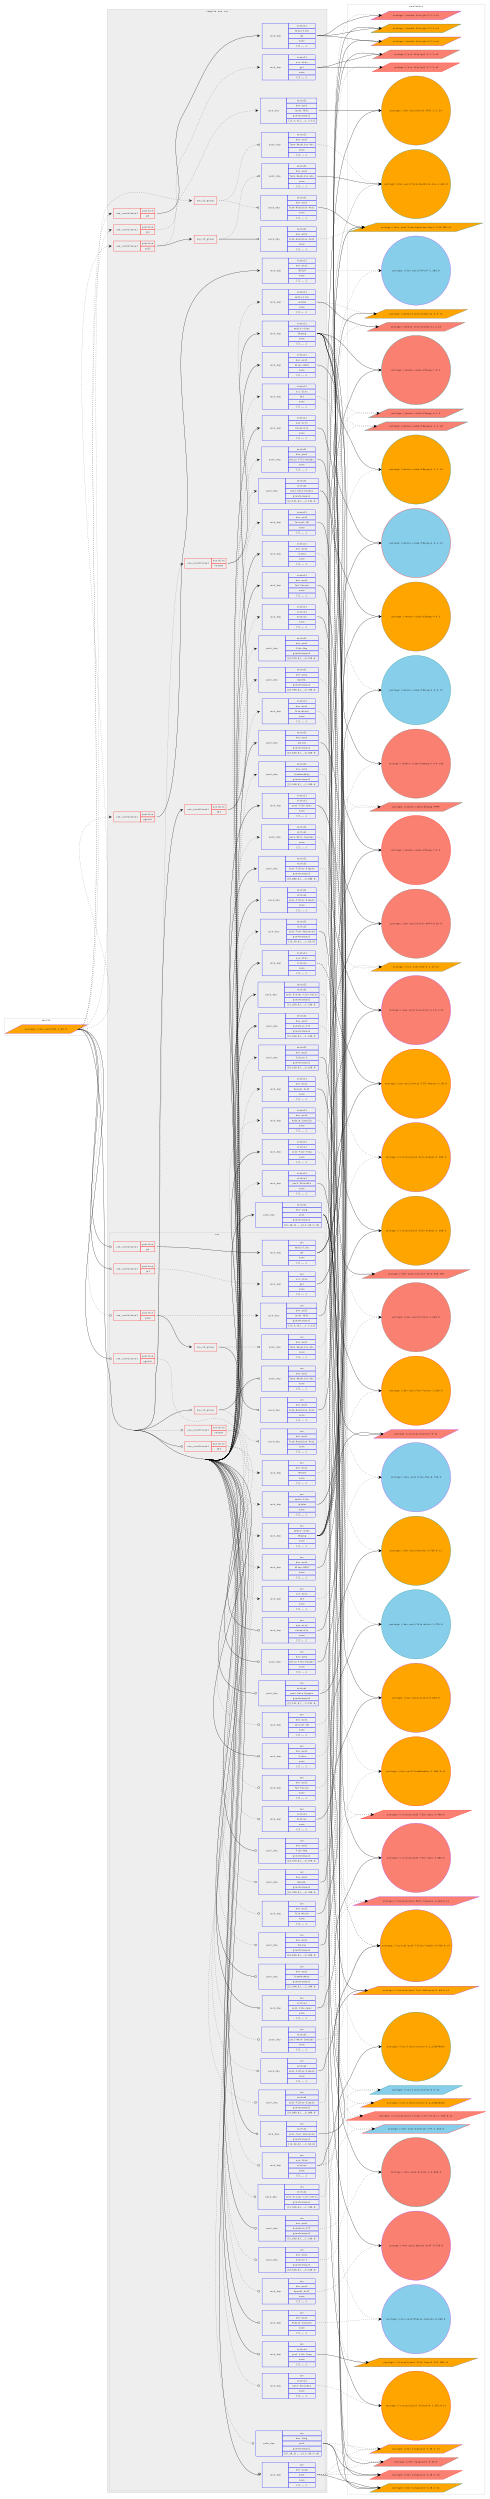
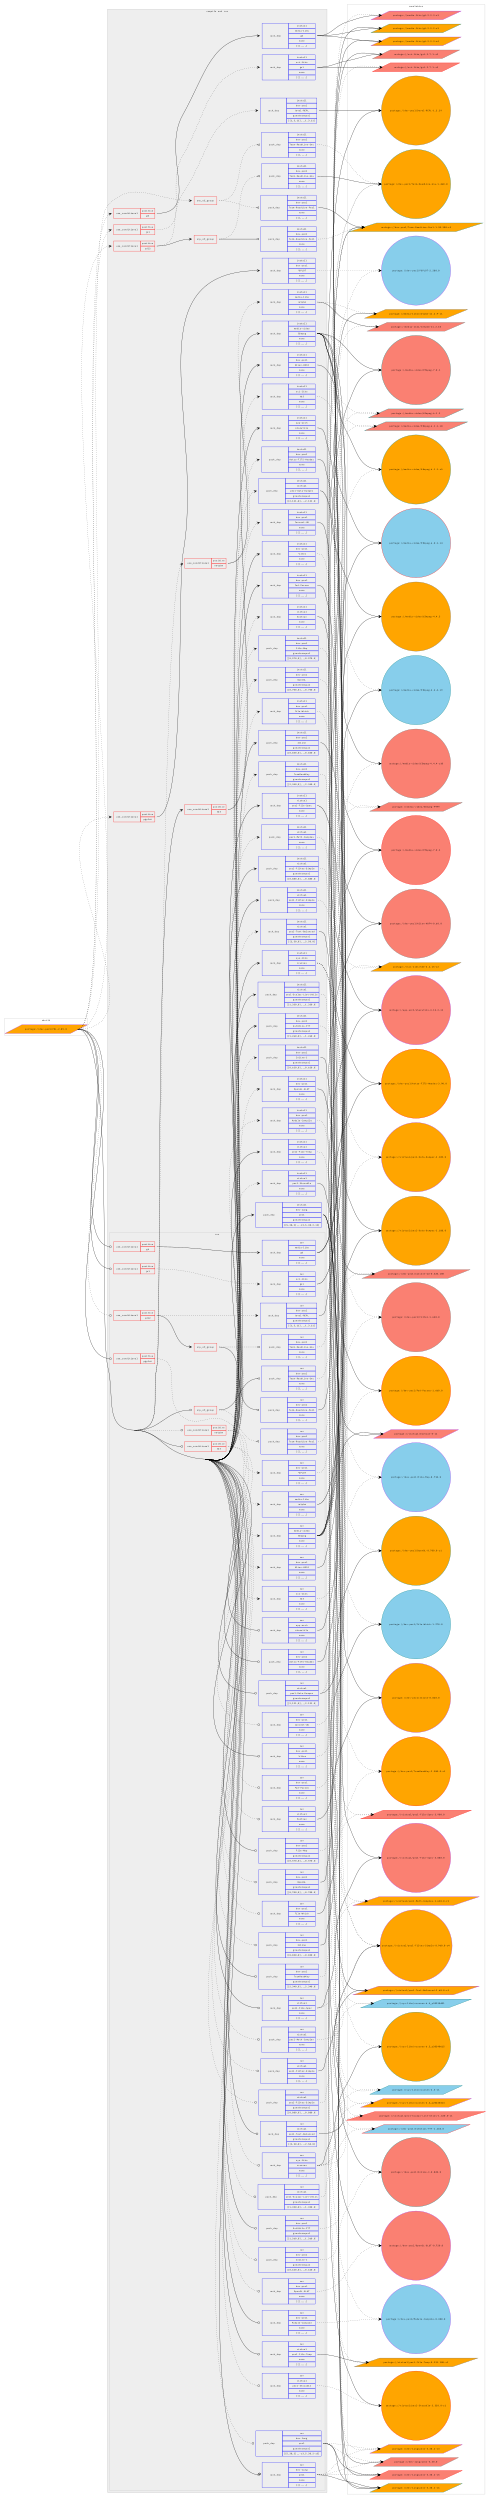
(416, 1901) -> (416, 1901)
none -> (416, 2003)
